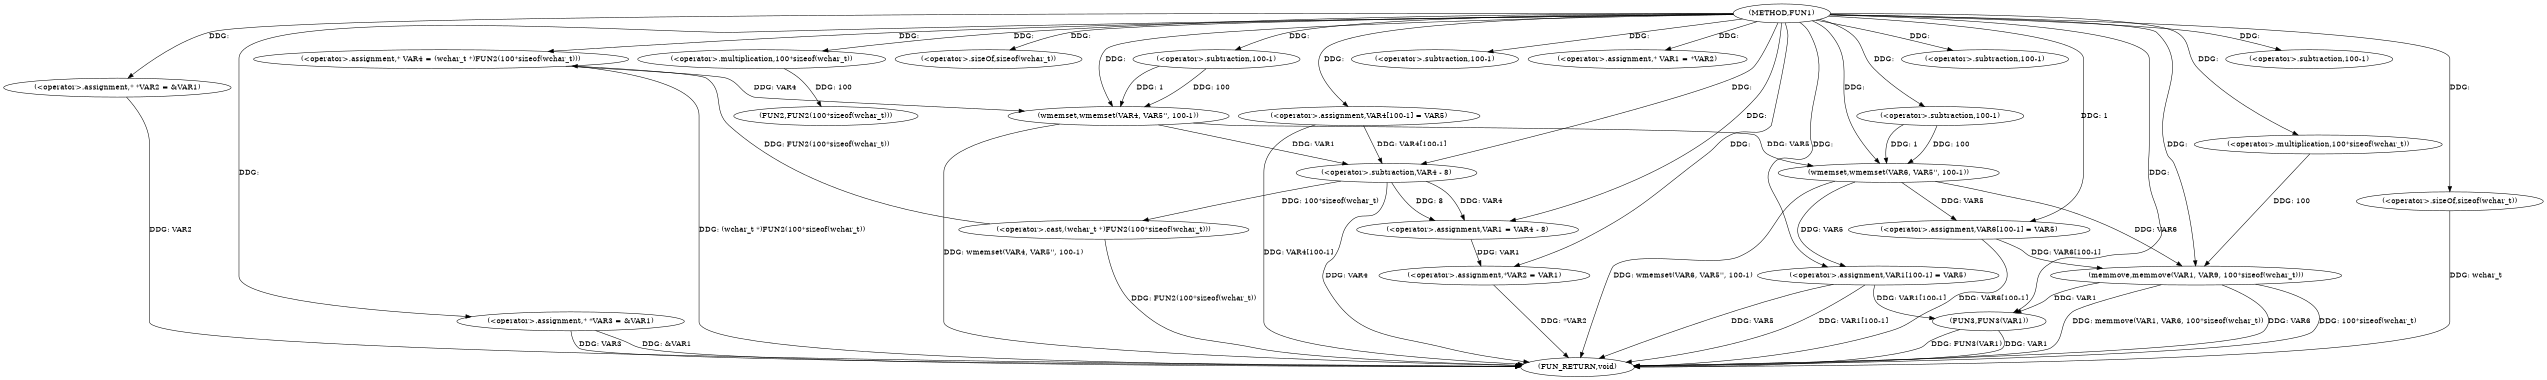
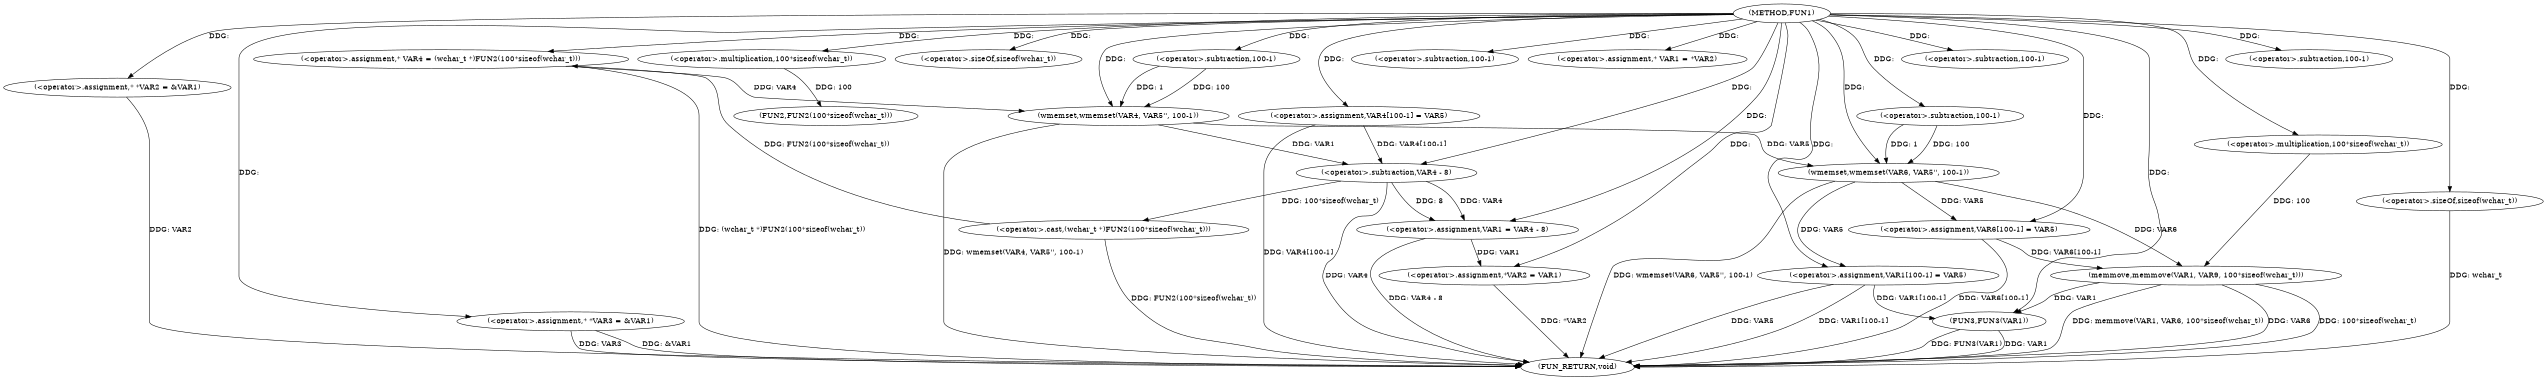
(2155, 32) -> none
(2095, 116) -> (2095, 116)
none -> (1406, 317)
